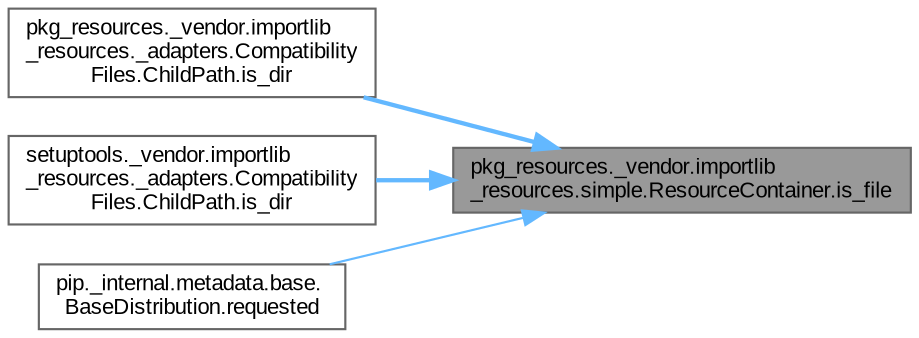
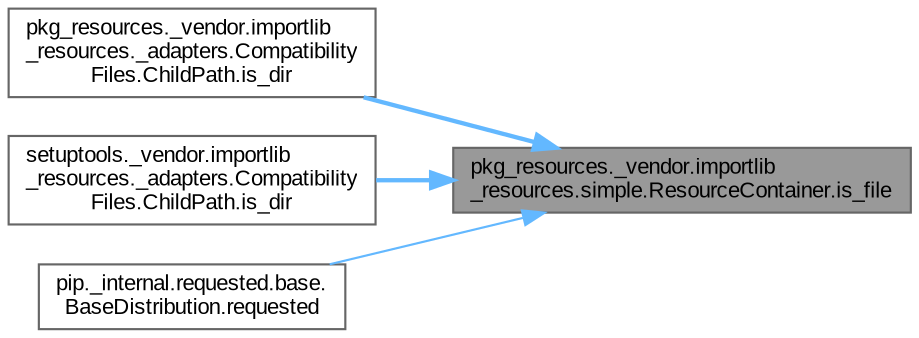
(192, 297) -> (192, 297)
